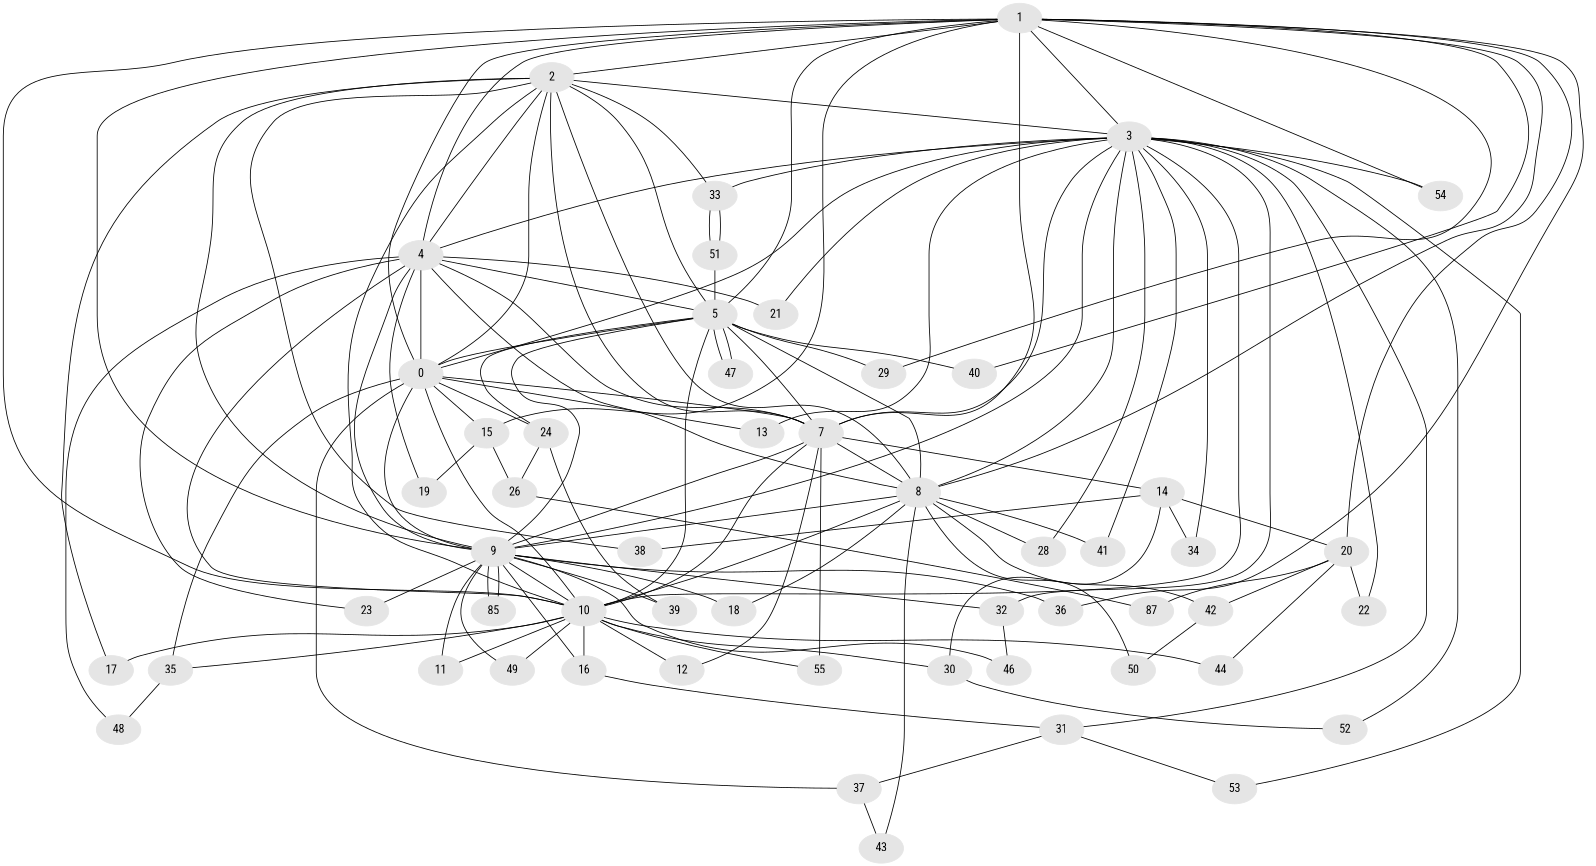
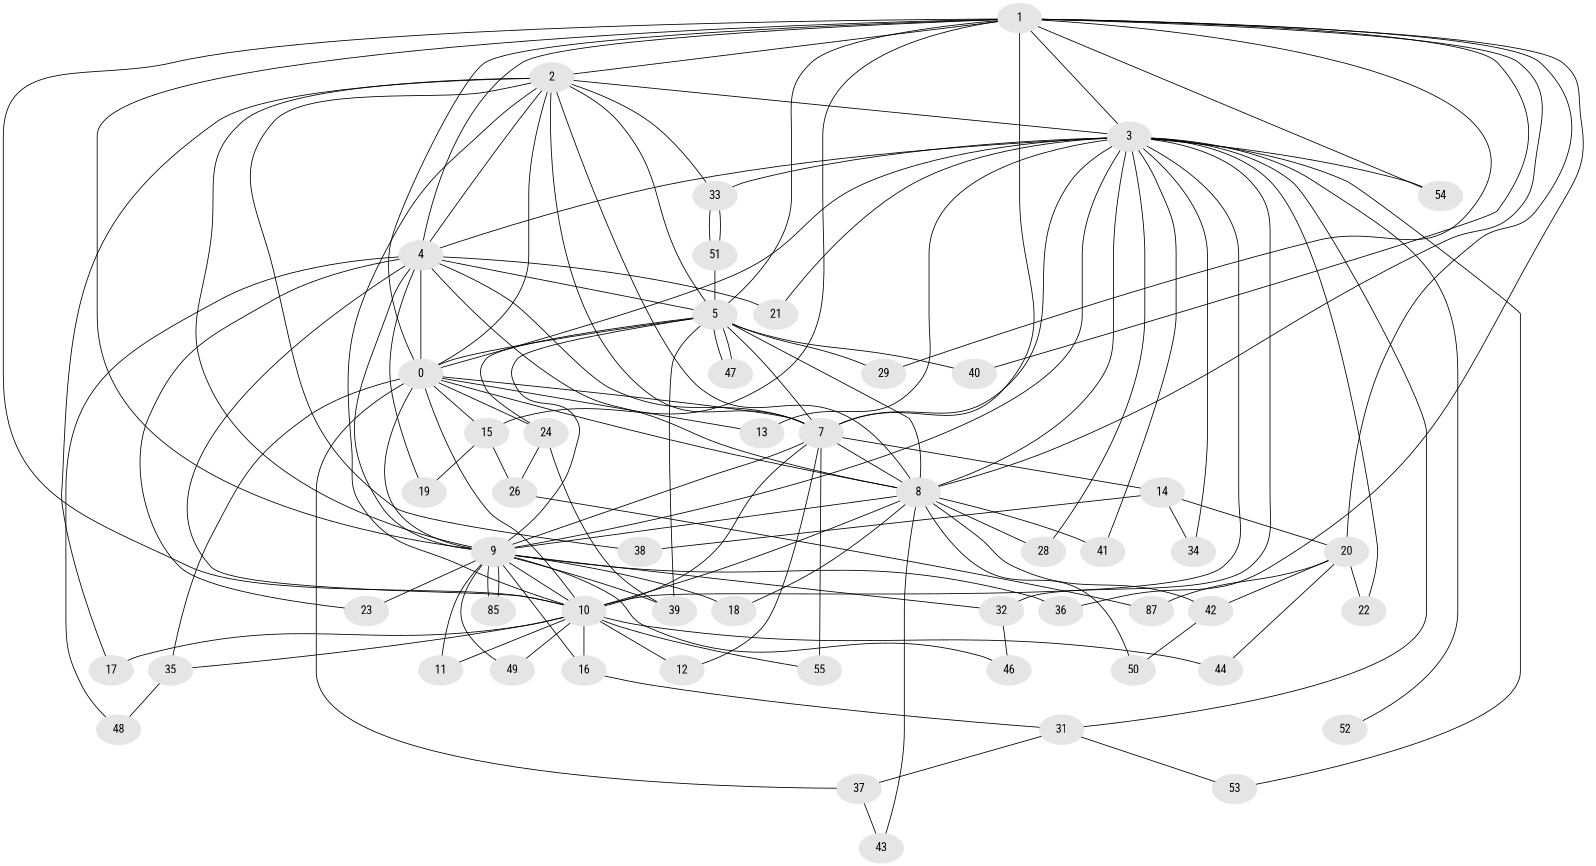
none -> (656, 436)
(685, 479) -> (670, 456)
(950, 670) -> none
